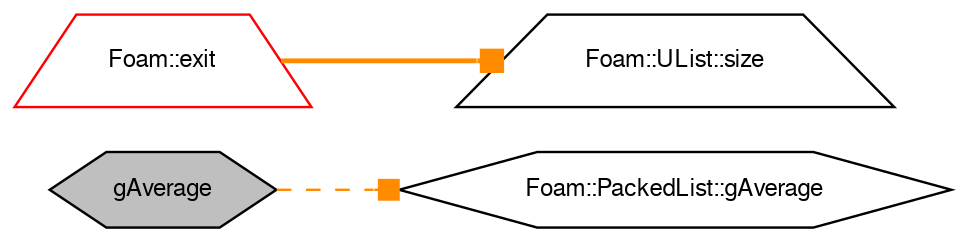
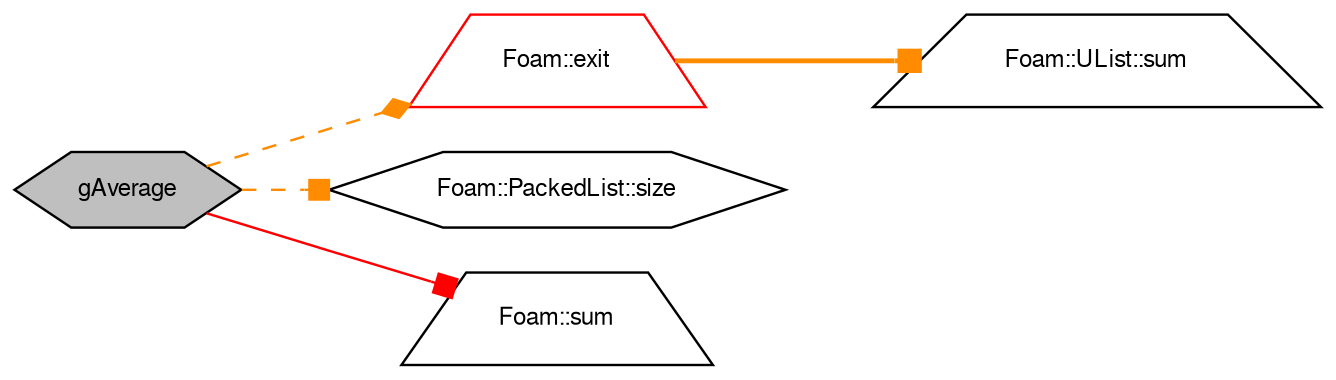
(675, 61) -> (1097, 61)
none -> (294, 139)
(675, 190) -> (557, 190)
none -> (557, 319)
